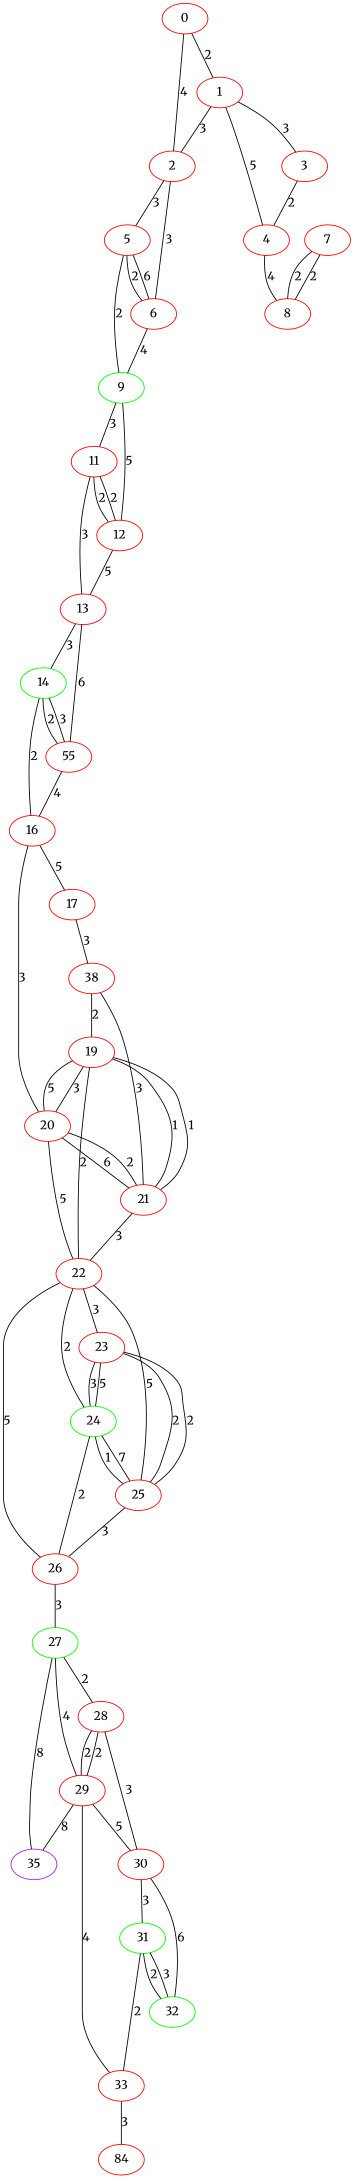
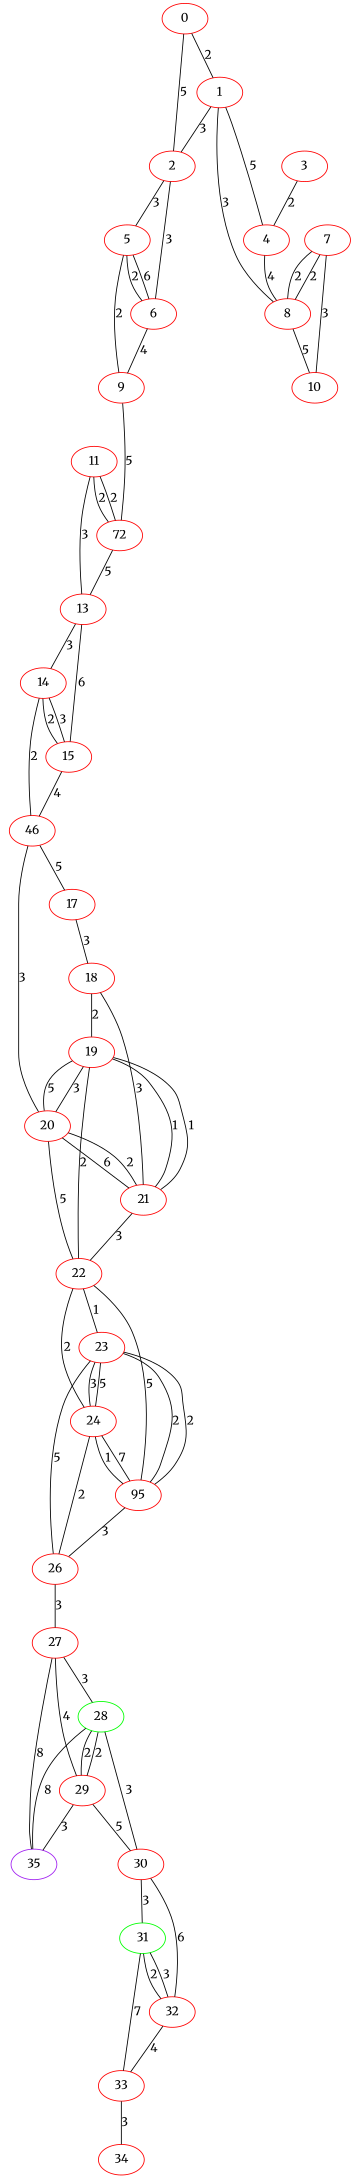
(184, 92) -> (184, 92)
(271, 123) -> (223, 212)
(121, 388) -> (121, 388)
none -> (315, 388)
(108, 425) -> none
(120, 535) -> (120, 535)
(43, 683) -> (43, 683)
(69, 757) -> (69, 757)
(32, 831) -> (32, 831)
(92, 978) -> (92, 978)
(96, 1311) -> (96, 1311)
(3, 1413) -> (53, 1453)
(93, 1421) -> (93, 1421)
(138, 1495) -> (138, 1495)
(55, 1643) -> (55, 1643)
(85, 1680) -> (85, 1680)
(101, 1717) -> (101, 1717)
none -> (42, 1781)
(65, 1827) -> (65, 1827)
(82, 1943) -> (147, 2049)
(138, 2012) -> (138, 2012)
(172, 2012) -> (172, 2012)
(121, 2160) -> (121, 2160)
